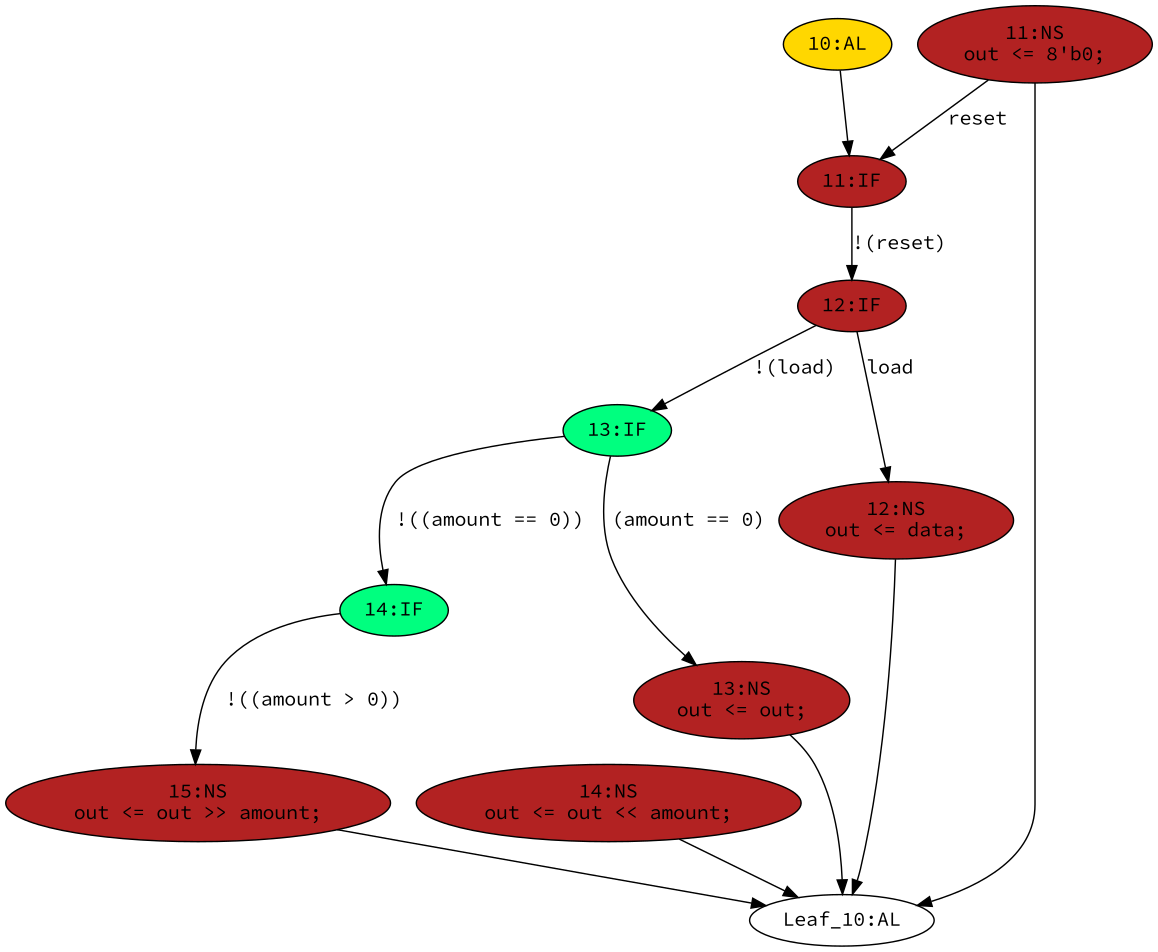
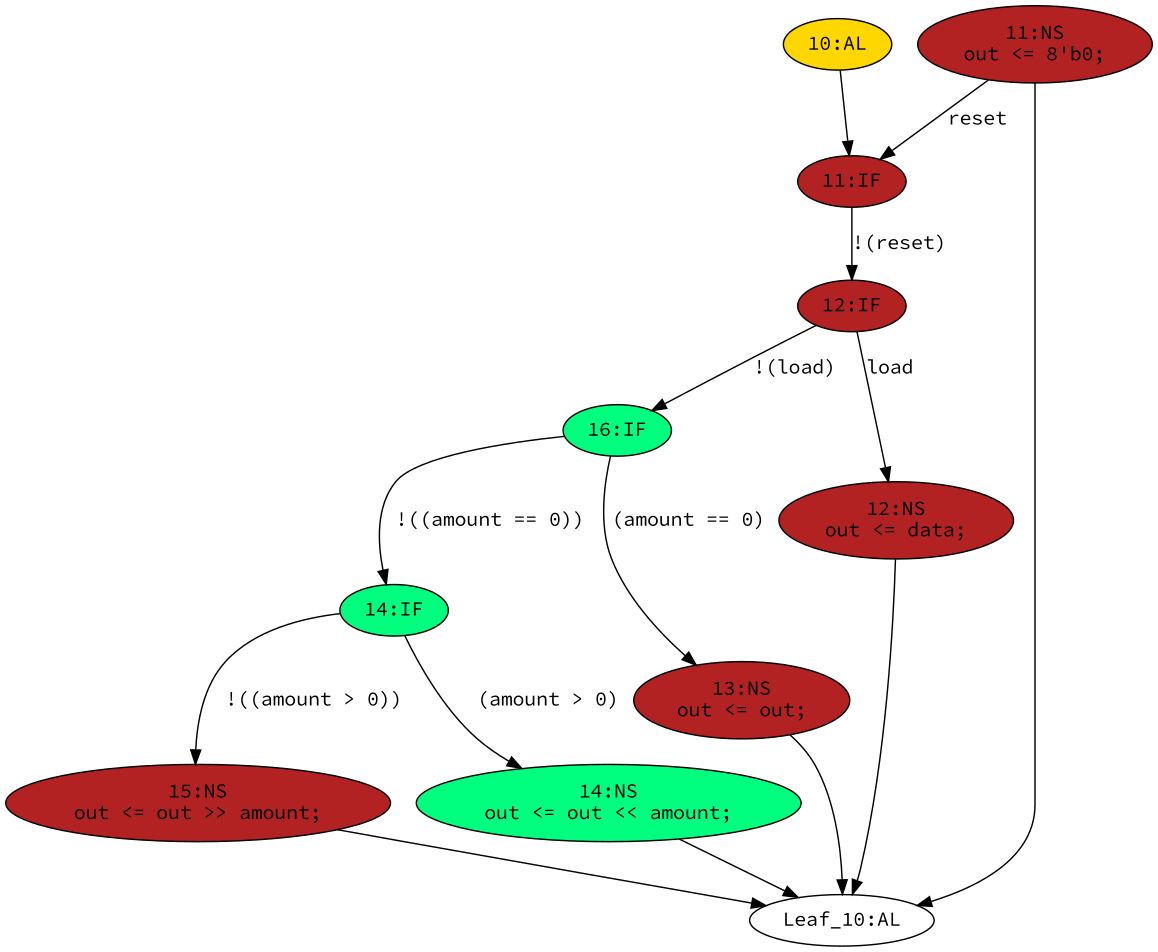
(617, 430) -> (617, 430)
none -> (448, 706)
(609, 803) -> (609, 803)
